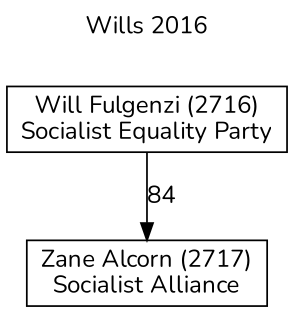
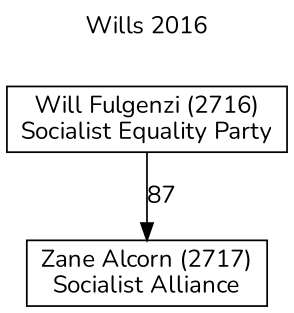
(162, 196) -> (162, 196)
